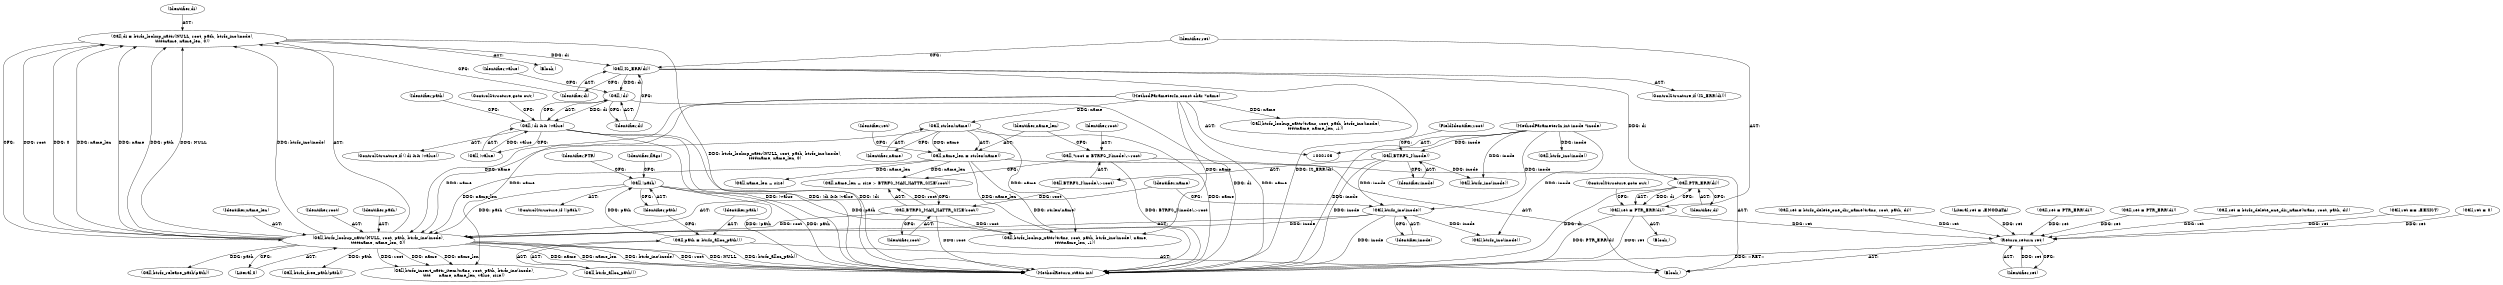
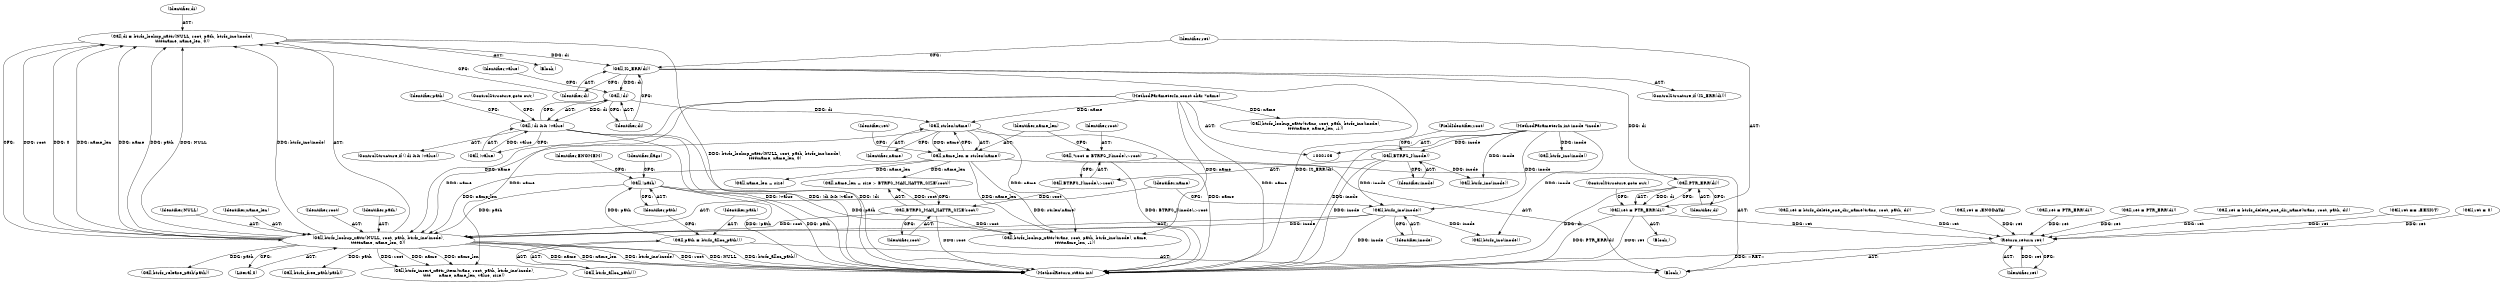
(1037, 104) -> (778, 112)
none -> (960, 142)
(578, 156) -> (578, 156)
(998, 169) -> (1083, 167)
none -> (179, 210)
(549, 210) -> none
(1980, 210) -> (1980, 210)
